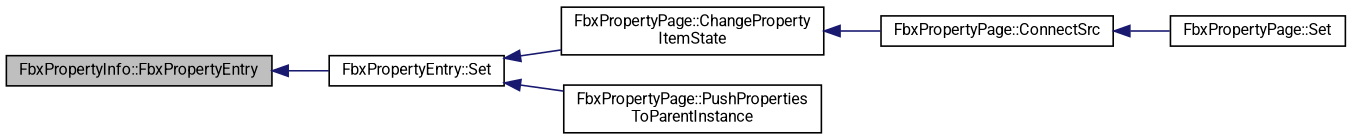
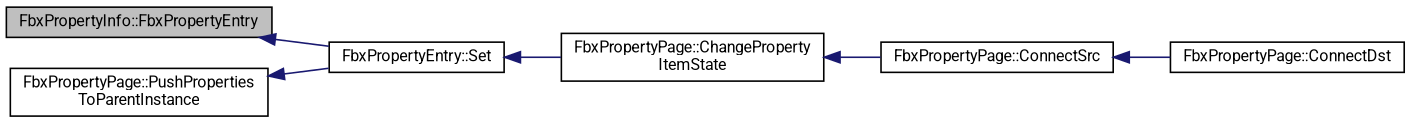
(1258, 31) -> (1287, 57)
(542, 88) -> (306, 71)
